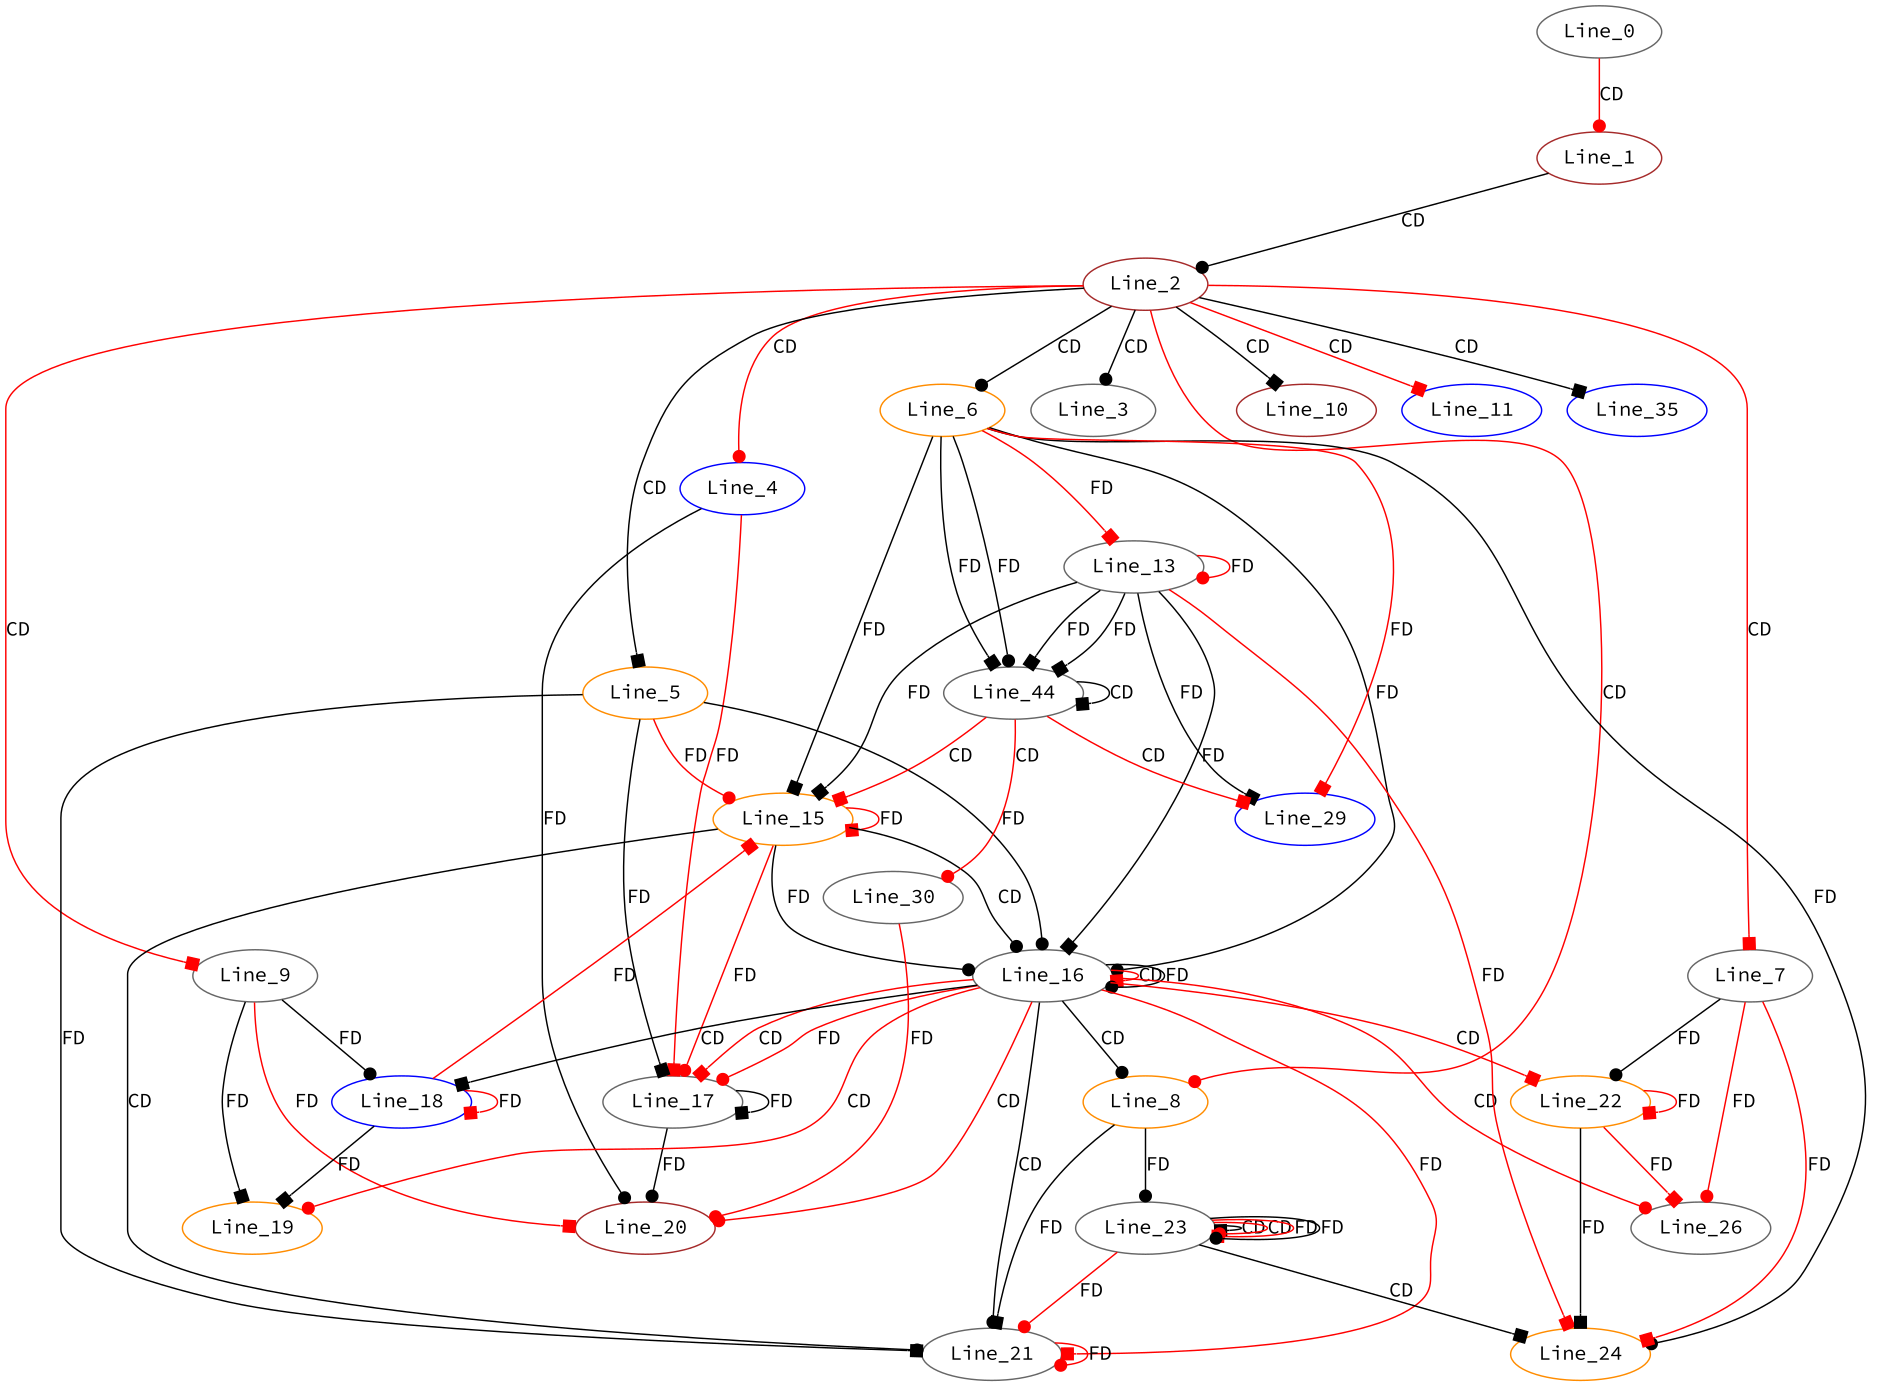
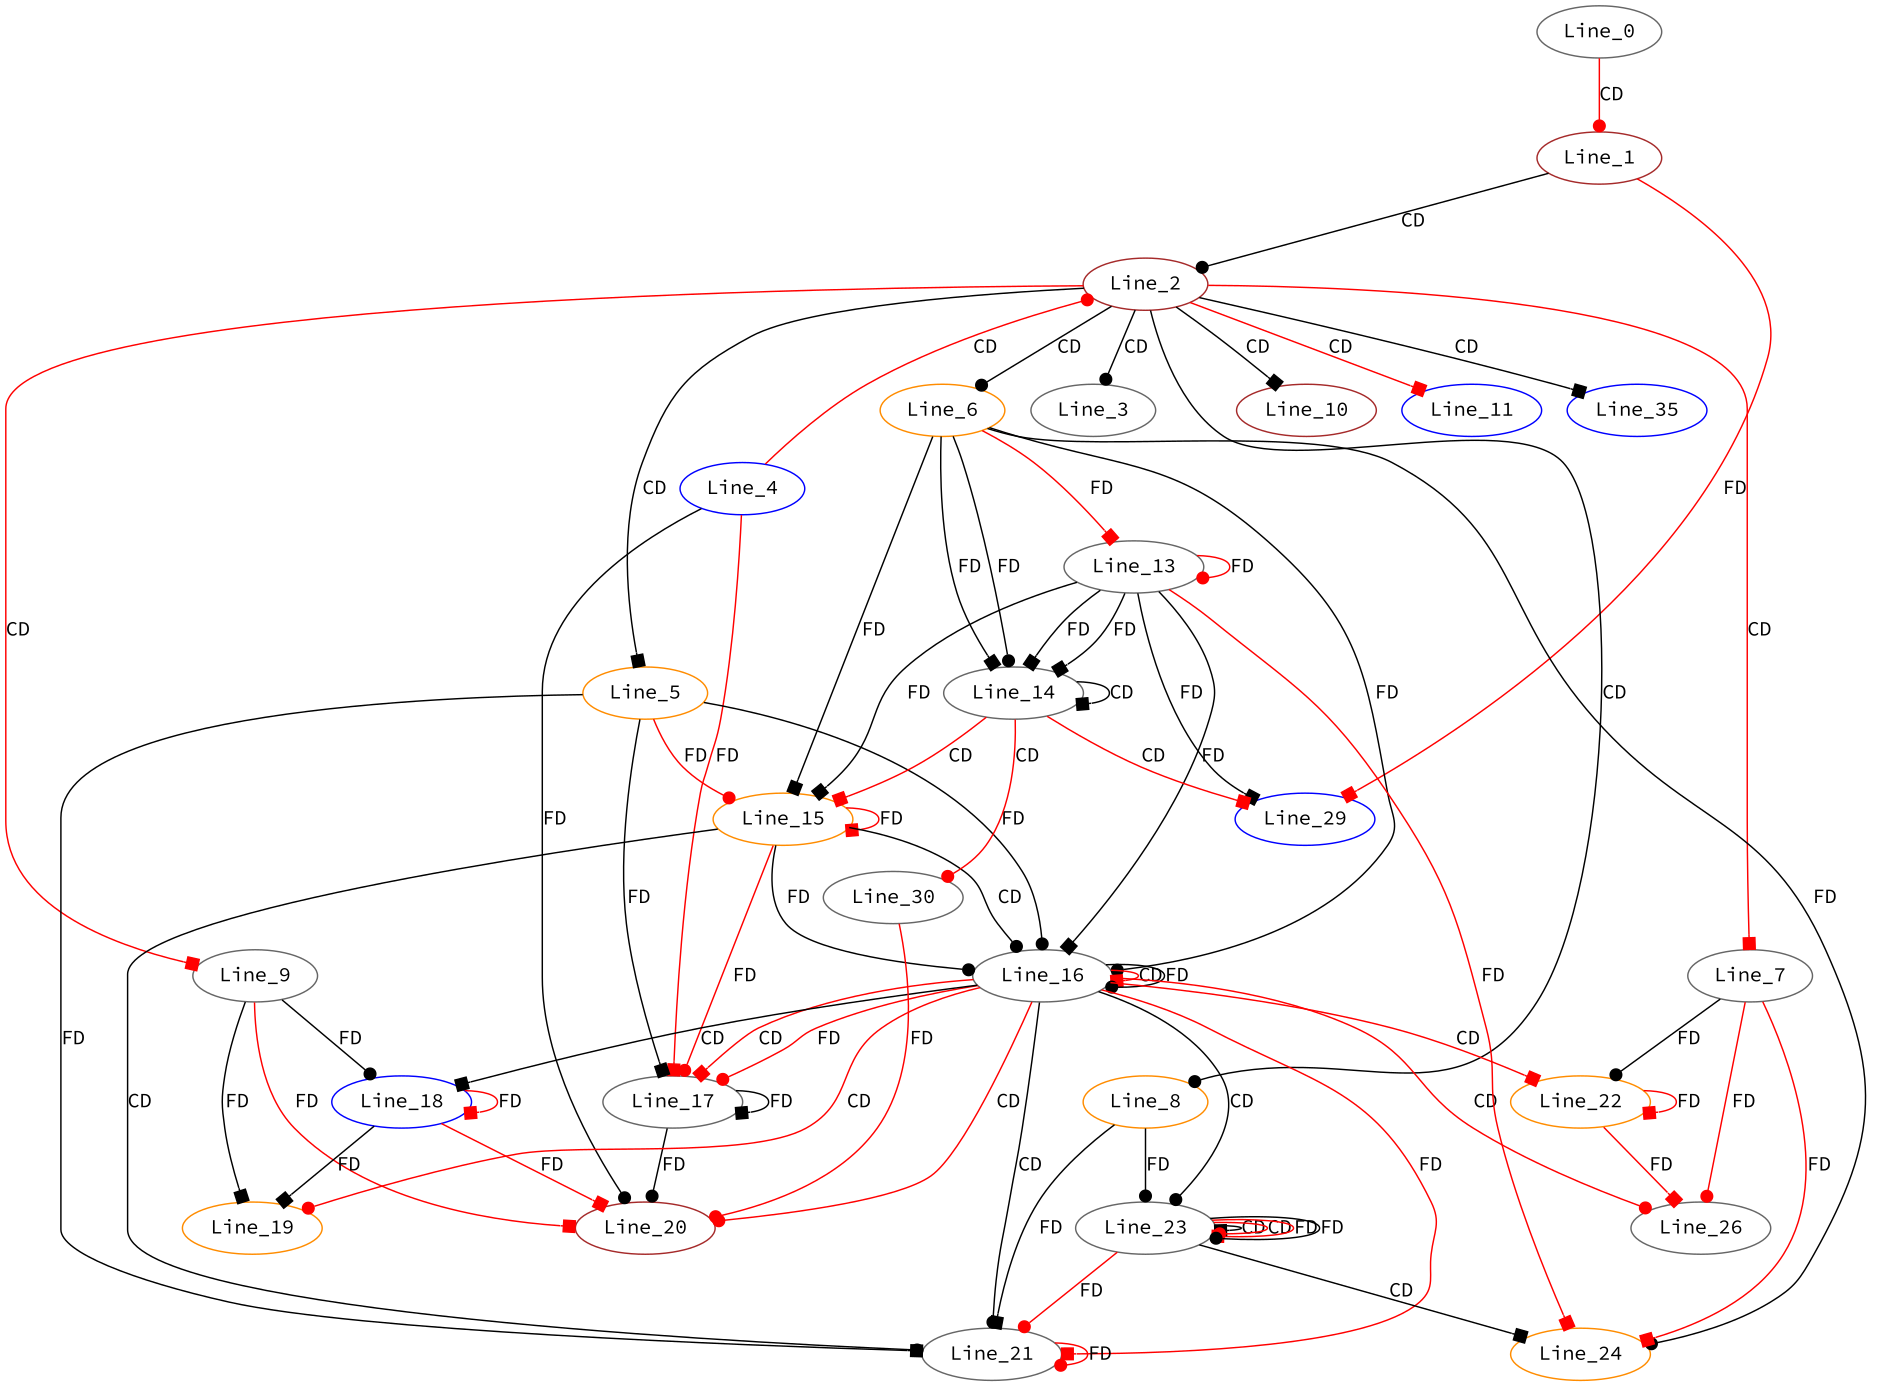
(765, 346) -> (912, 361)
(1357, 464) -> (1682, 522)
(1601, 668) -> (1601, 668)
(1014, 693) -> (1014, 693)
(589, 967) -> (521, 1164)
(1090, 1034) -> (1212, 1063)
(1581, 1221) -> none
